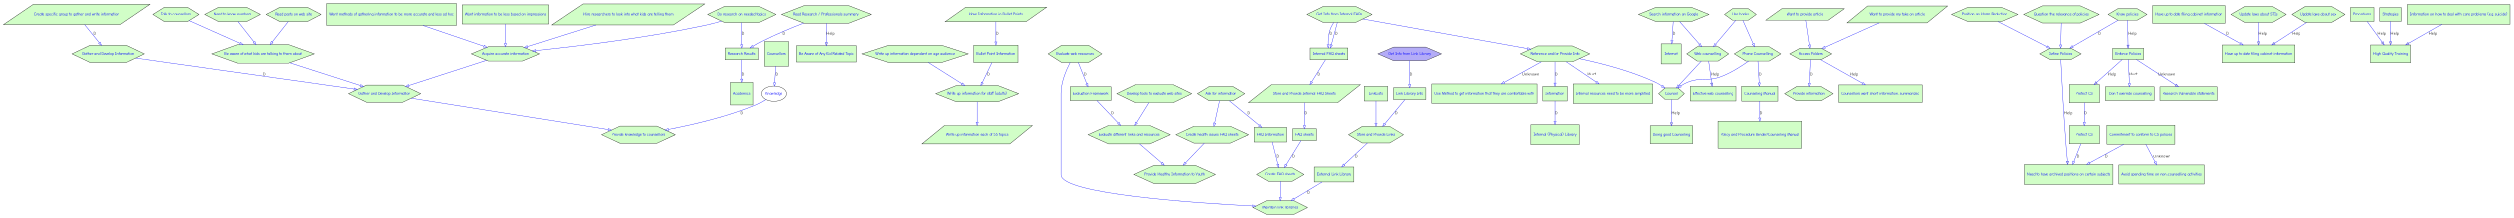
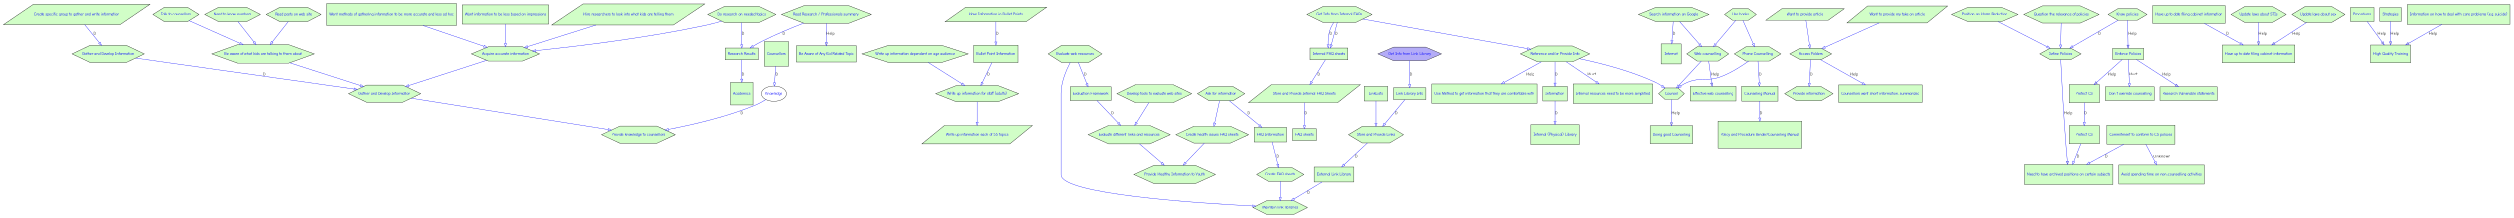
(1531, 74) -> (1531, 74)
(2167, 74) -> (2167, 74)
(1293, 153) -> none
